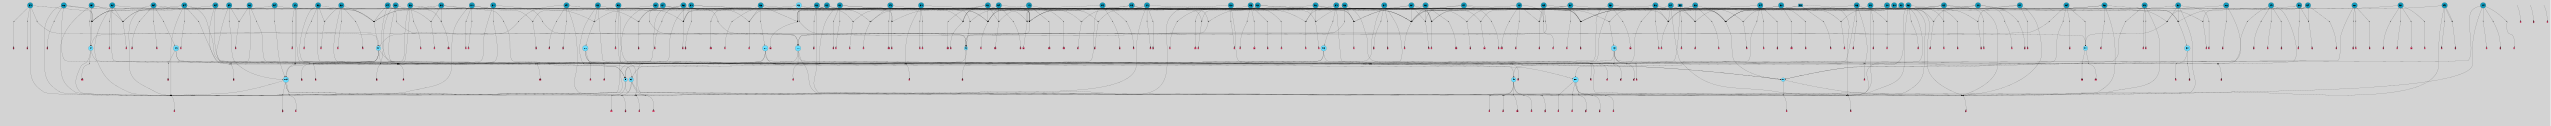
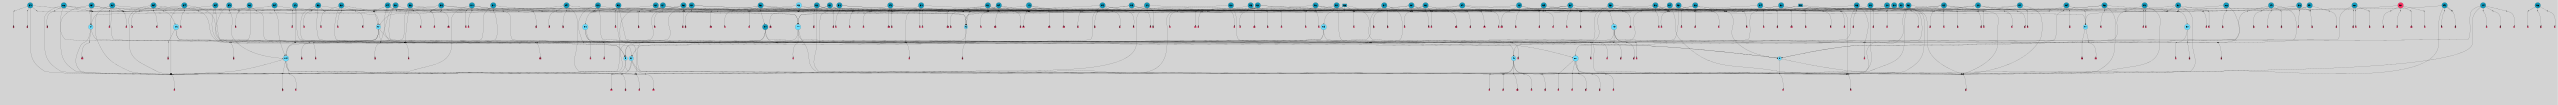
(1345, 5) -> (1345, 5)
(1680, 5) -> (1678, 5)
(2401, 5) -> (2401, 5)
none -> (2538, 5)
(765, 48) -> (765, 27)
